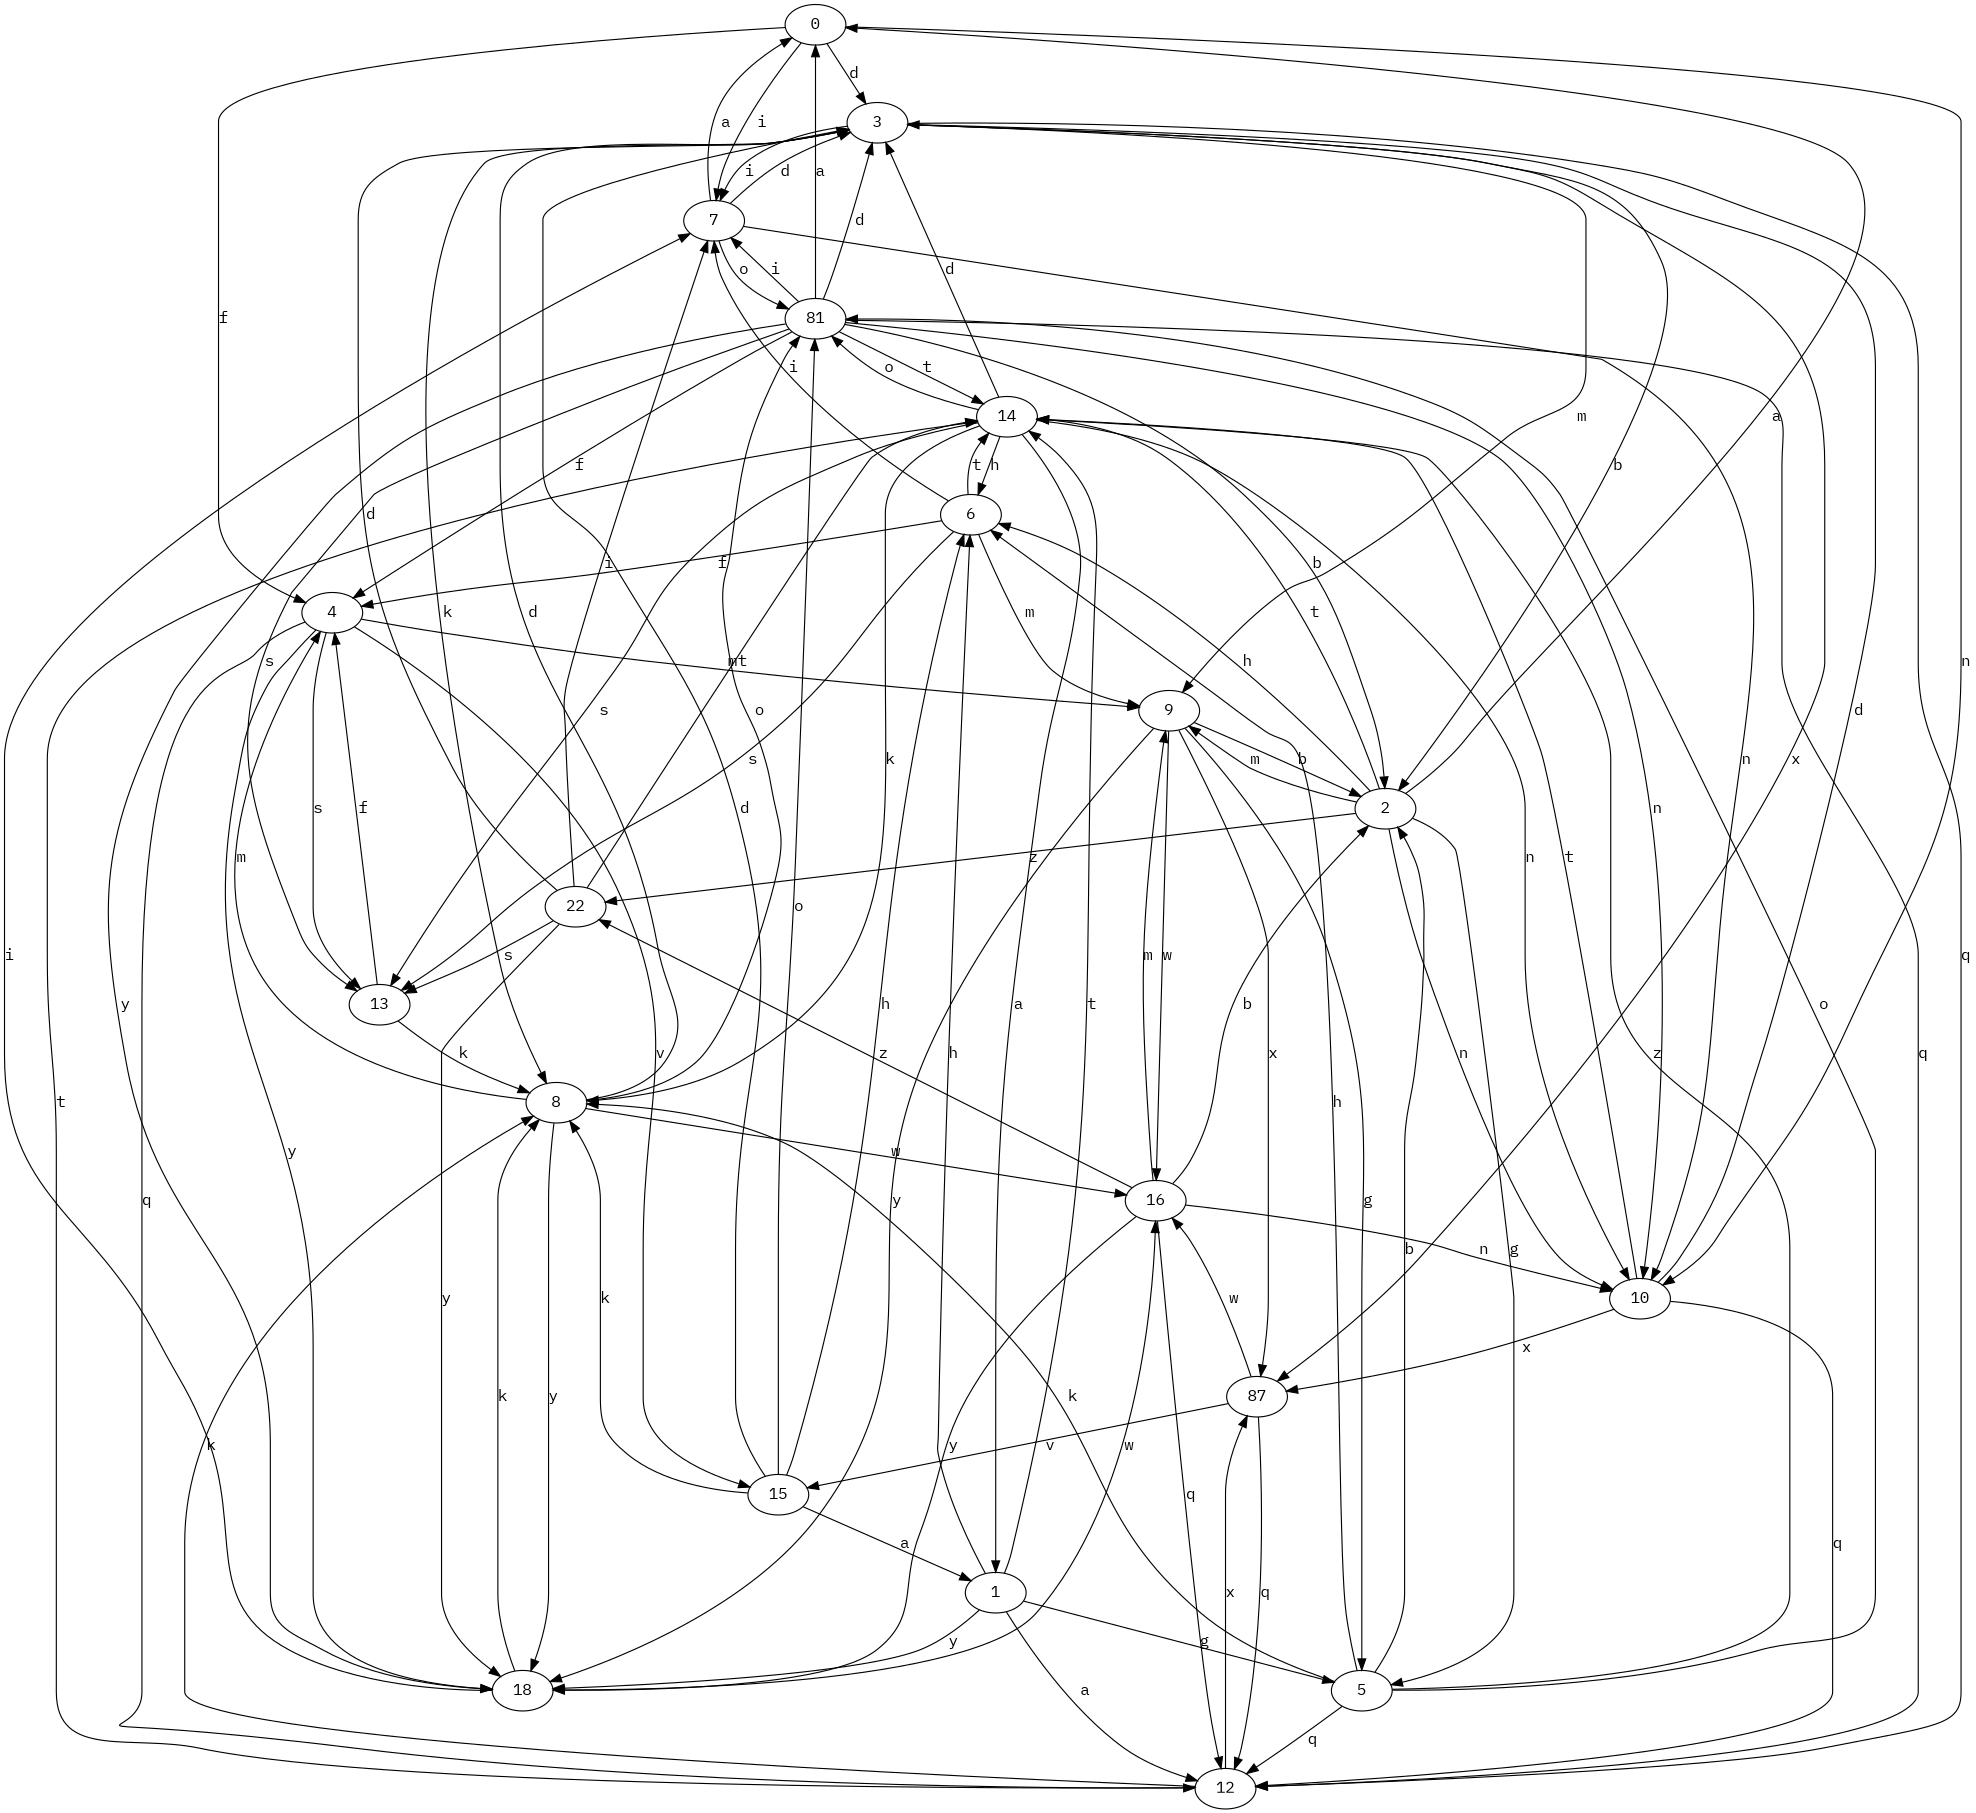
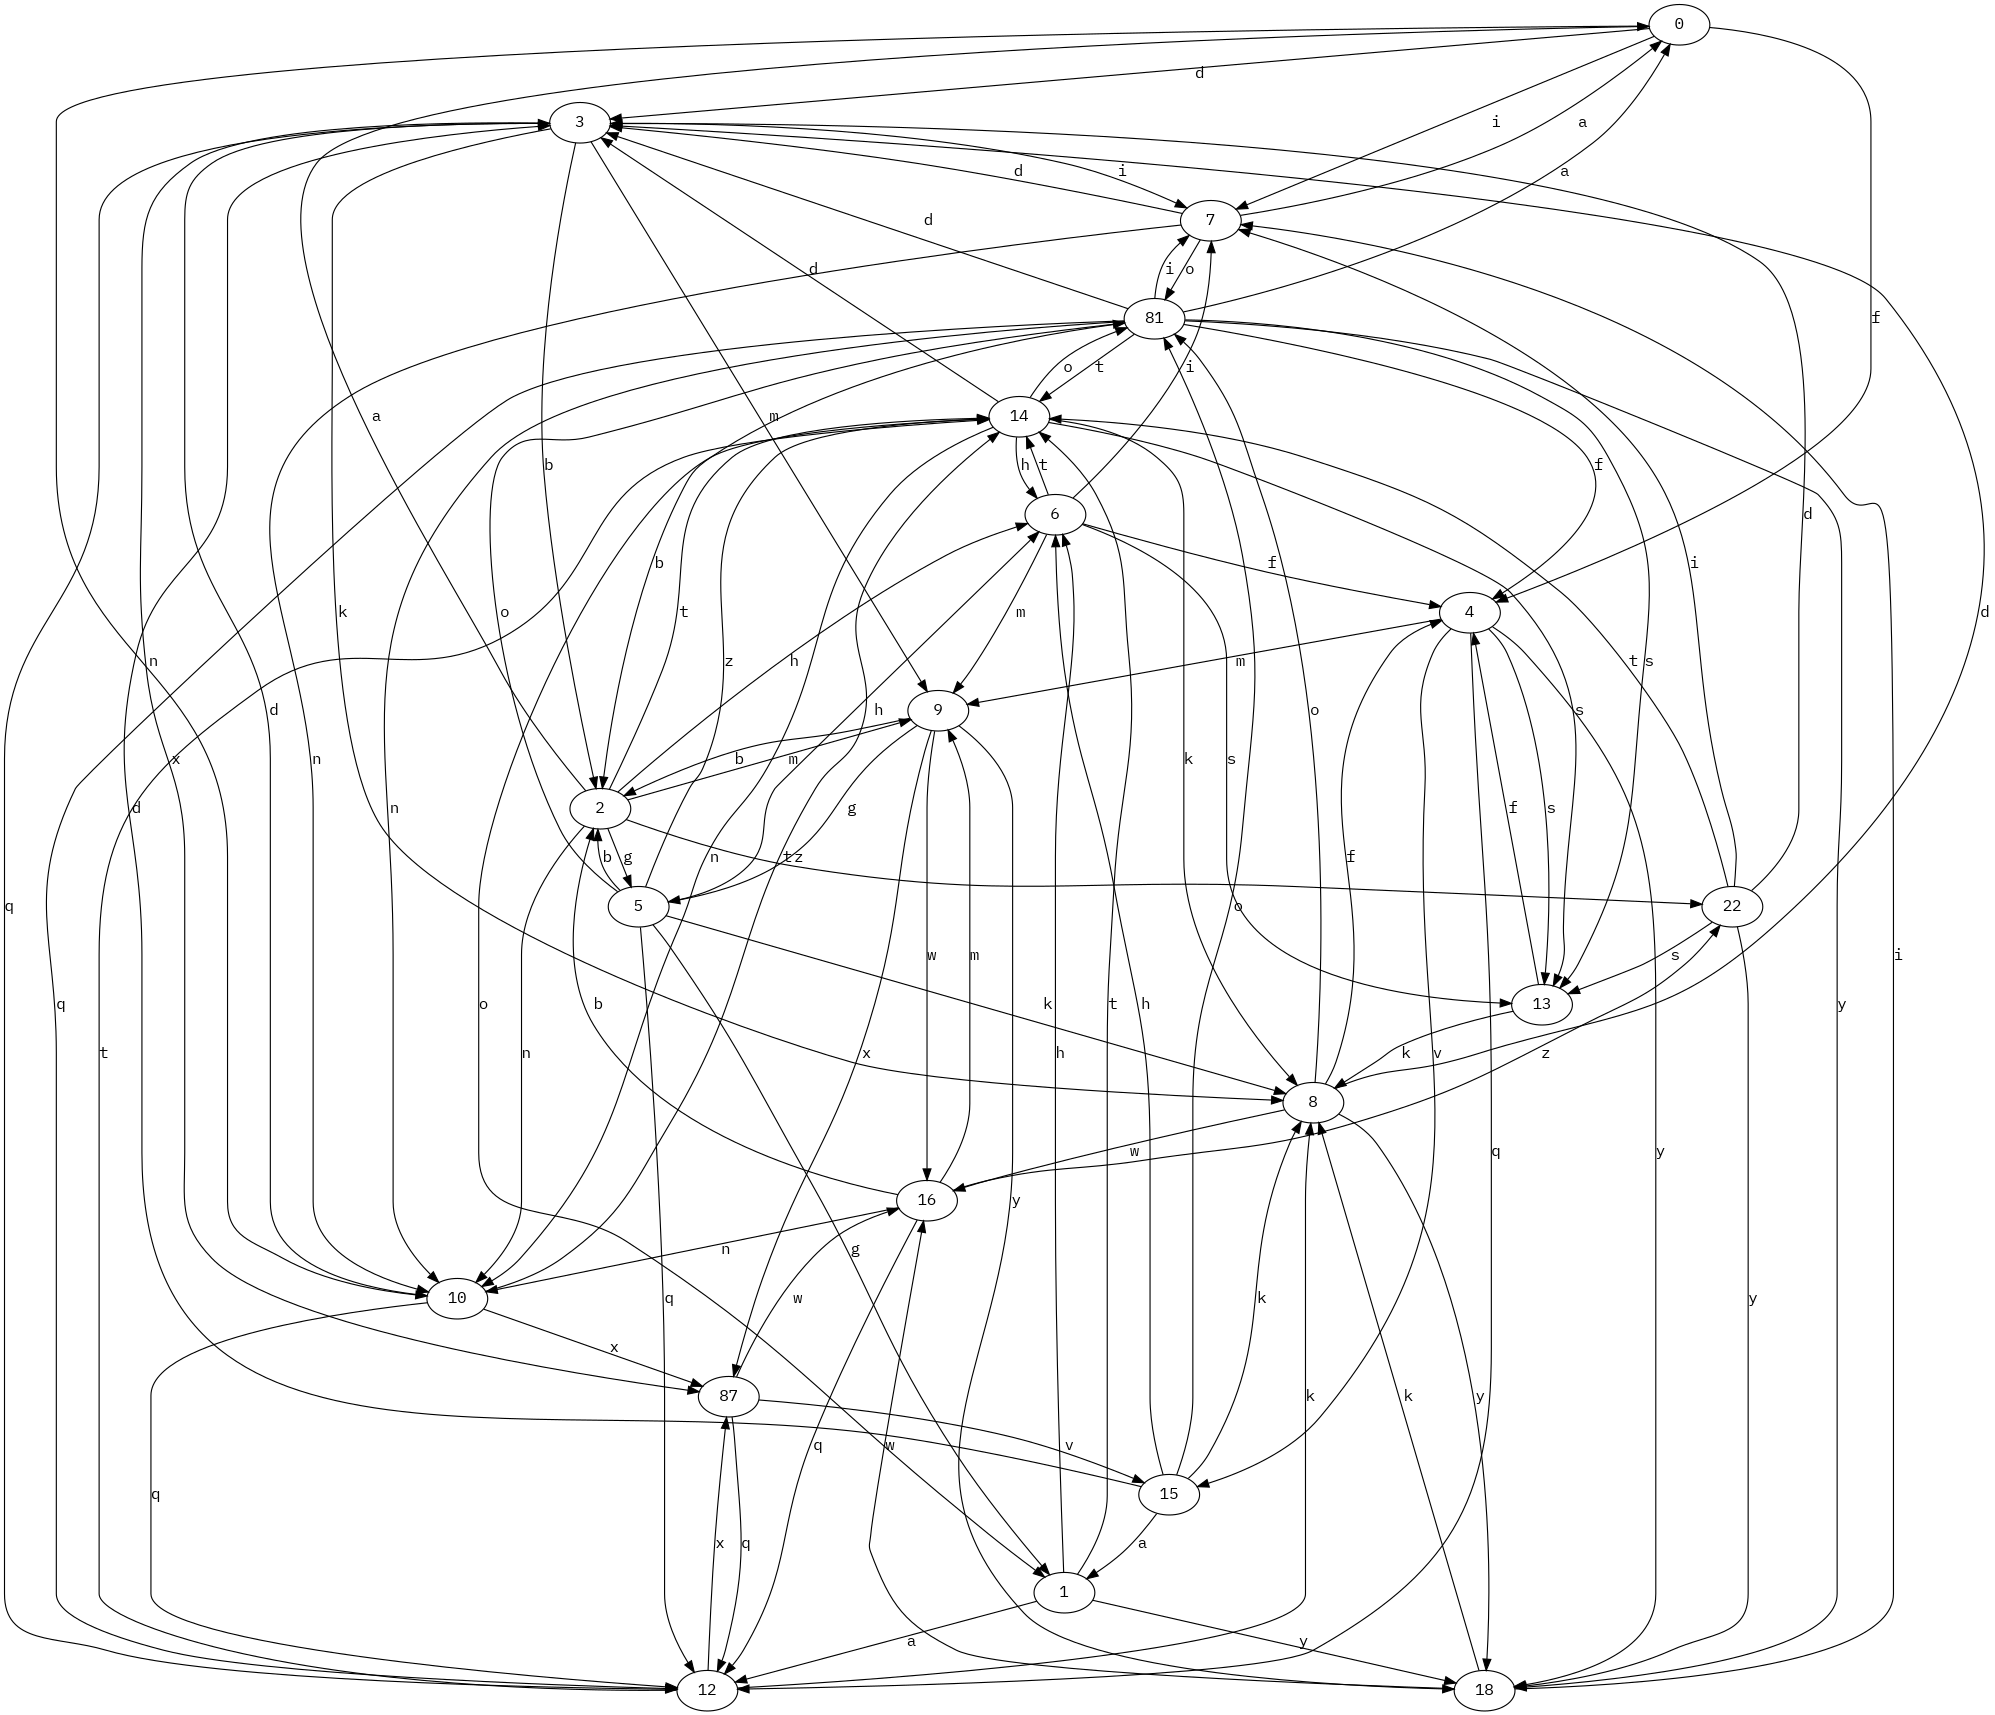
(242, 858) -> (1351, 858)
(1019, 1005) -> (484, 1005)
(918, 1538) -> none
(1173, 1640) -> (845, 1247)
